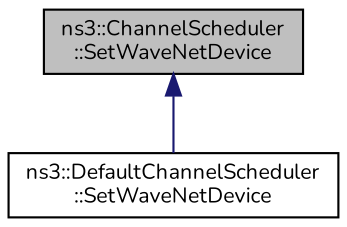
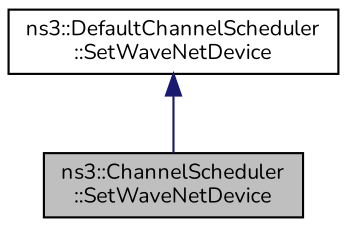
(173, 125) -> (173, 125)
